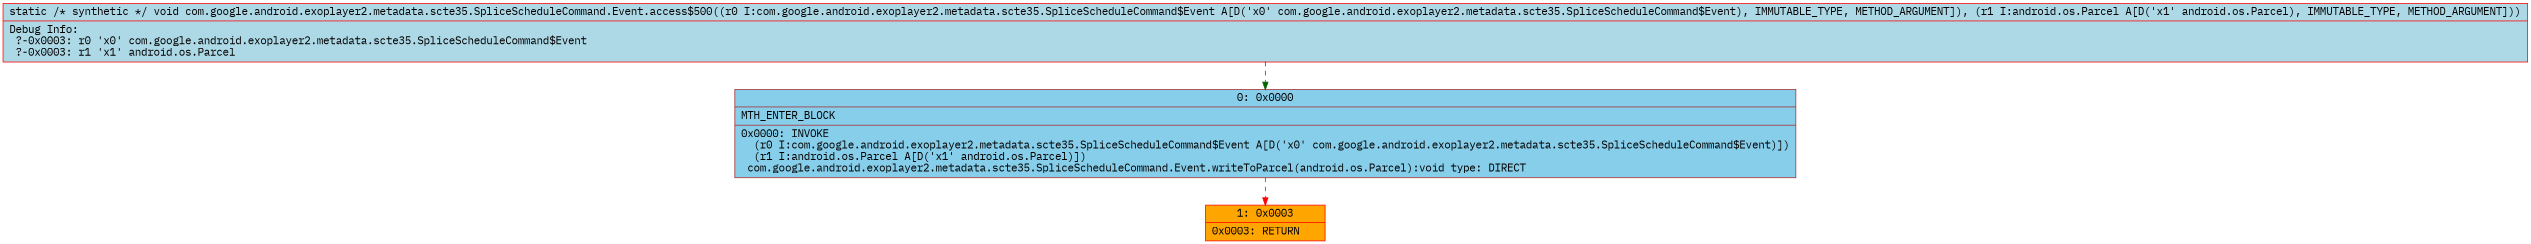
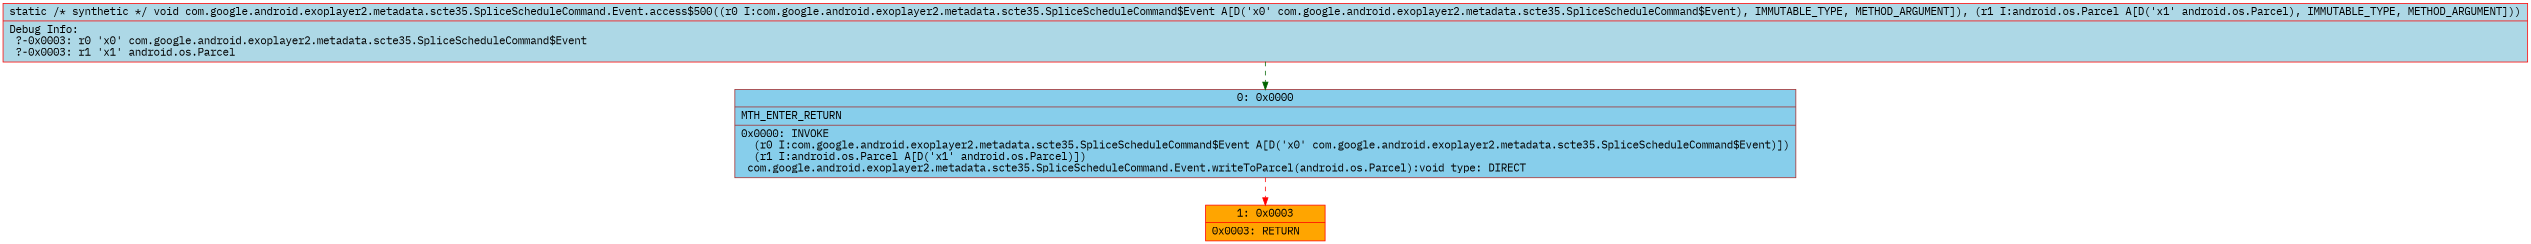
(788, 116) -> (792, 116)
